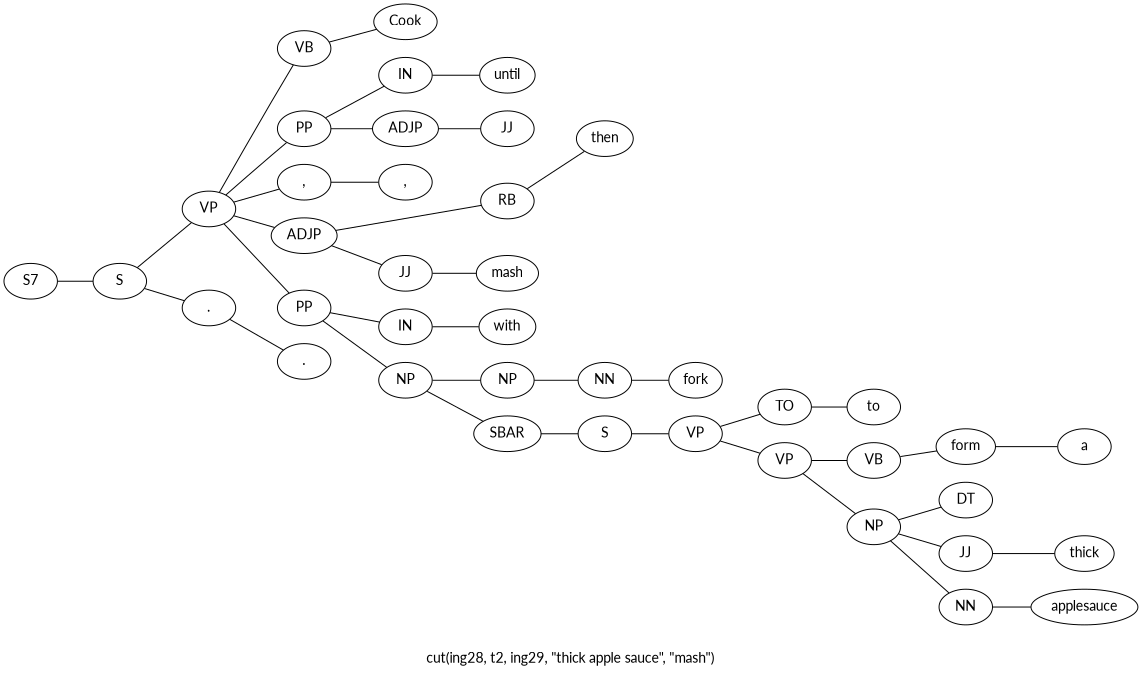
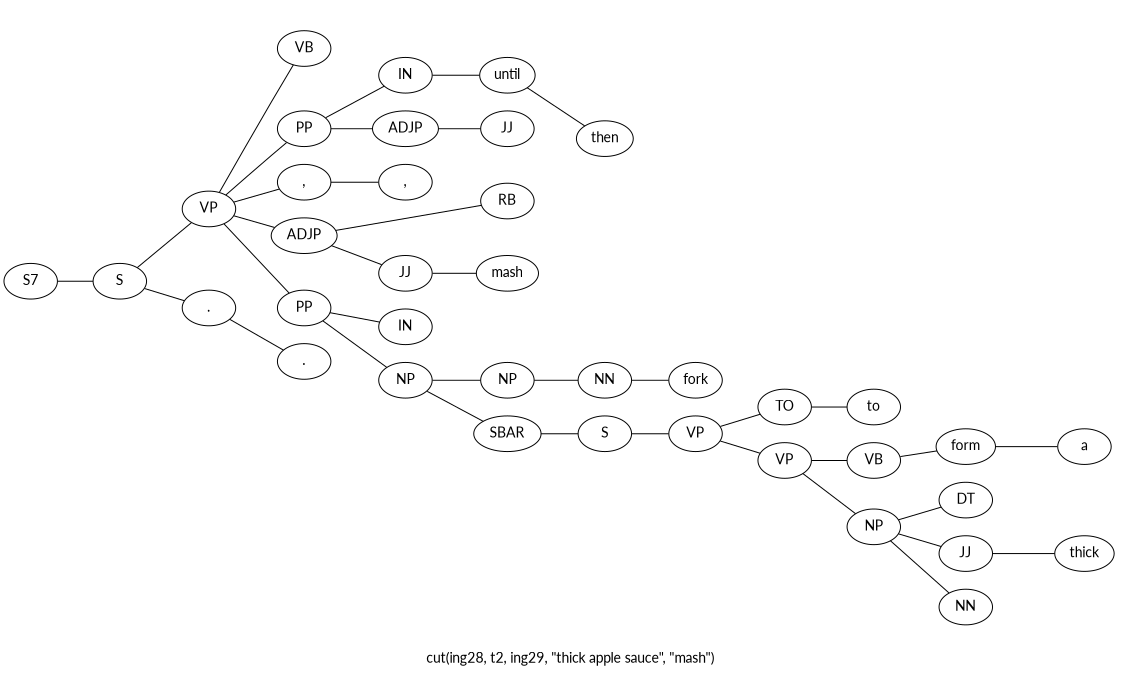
(405, 22) -> none
(556, 170) -> (556, 107)
(507, 327) -> none
(1084, 607) -> none
